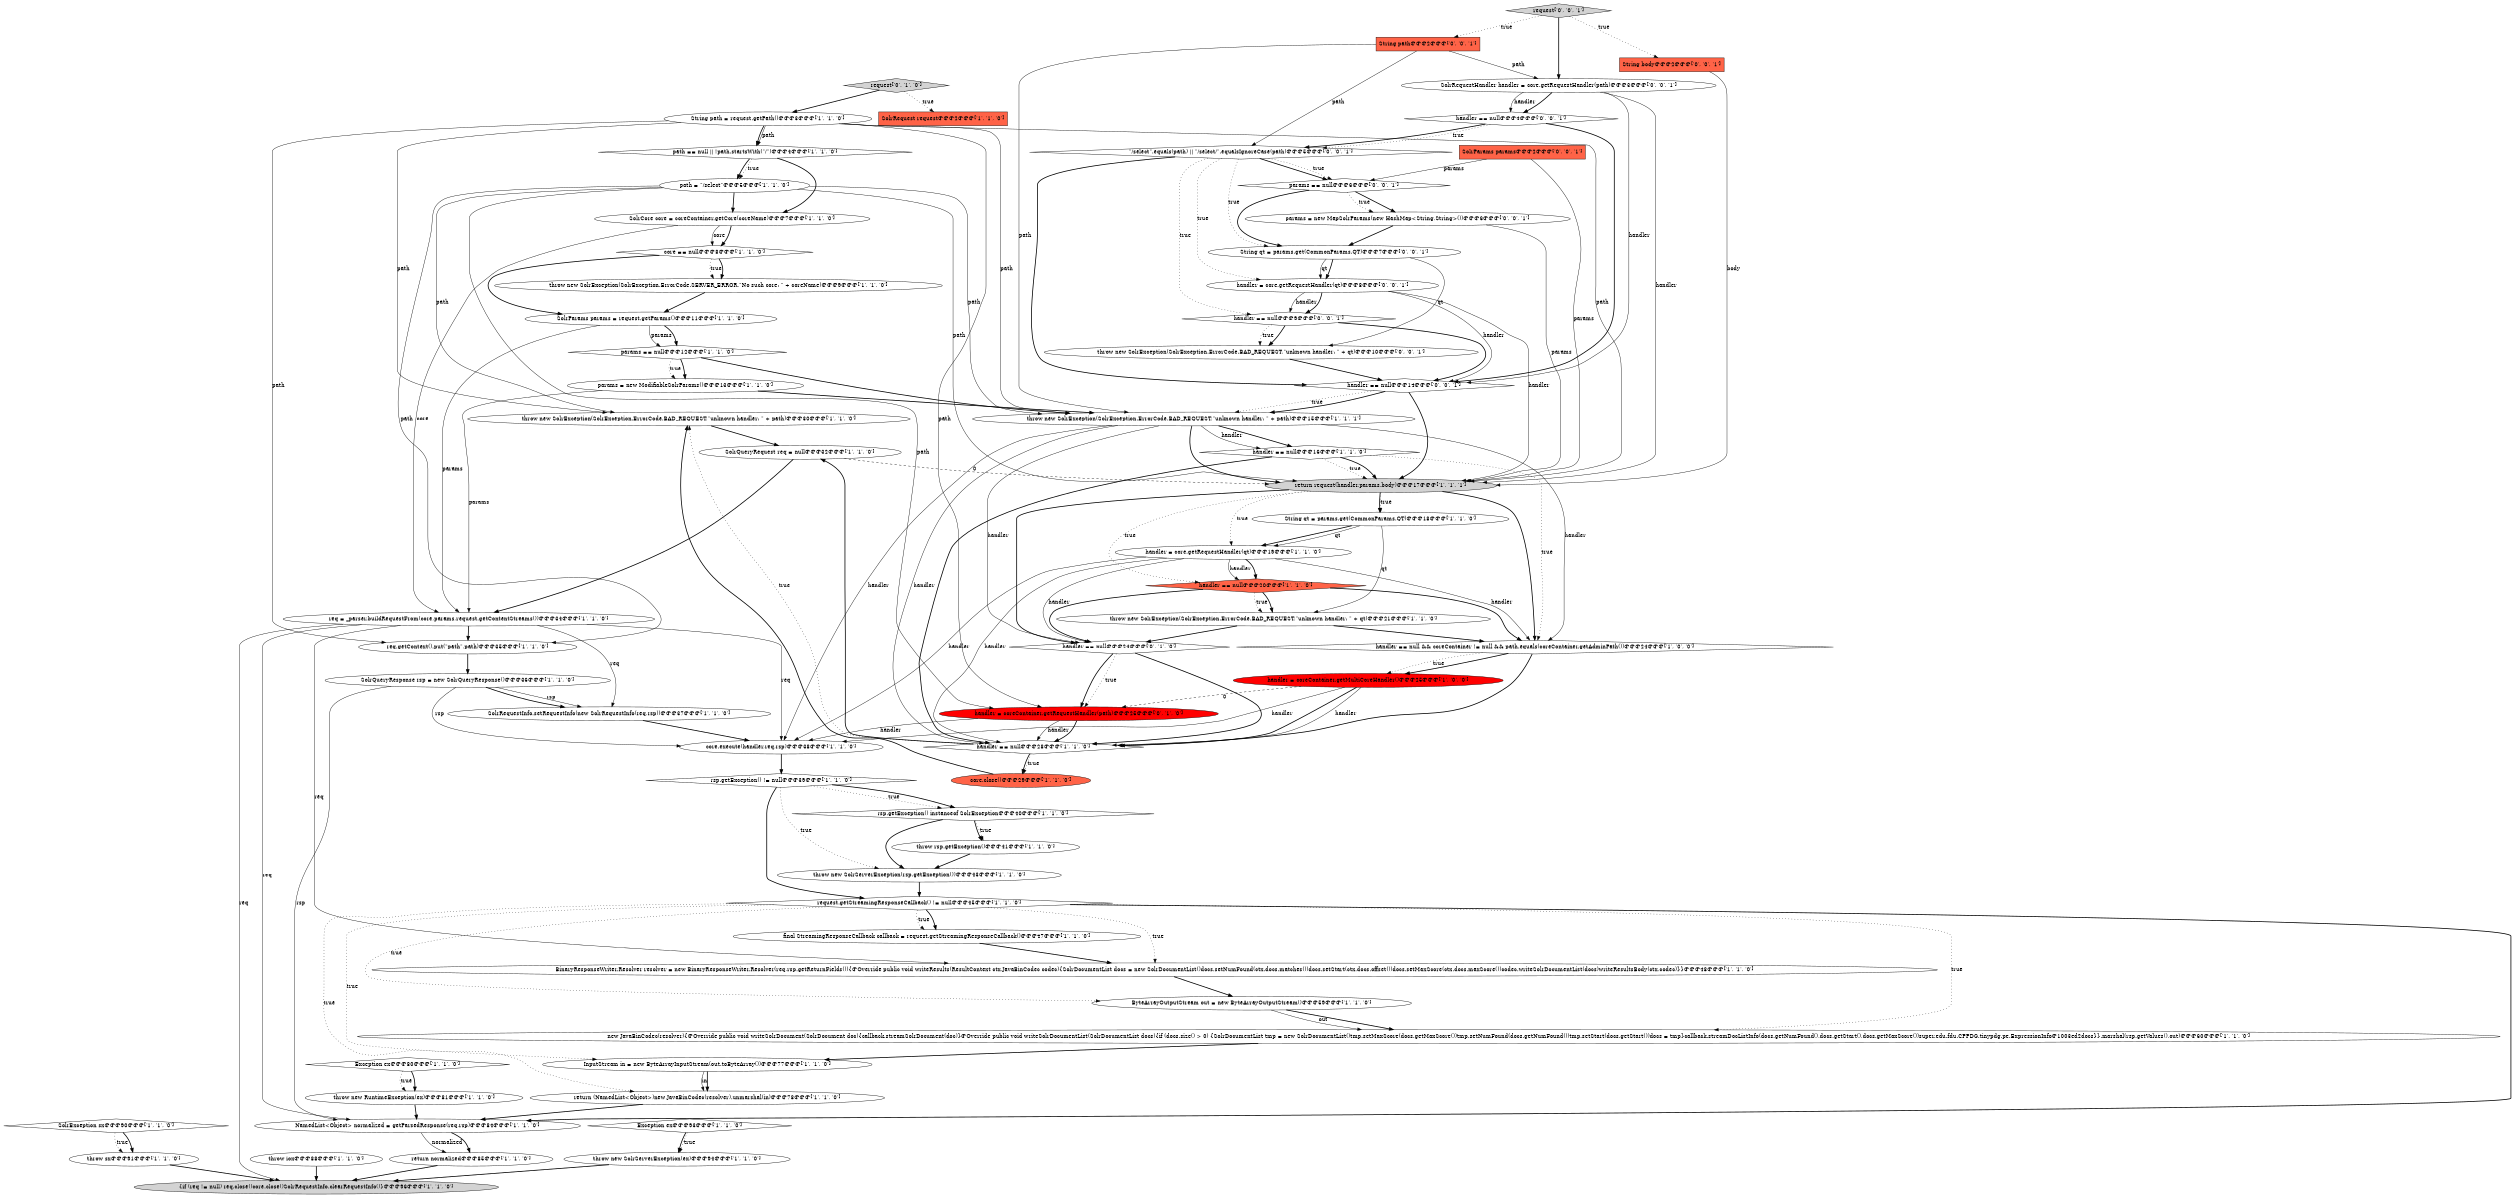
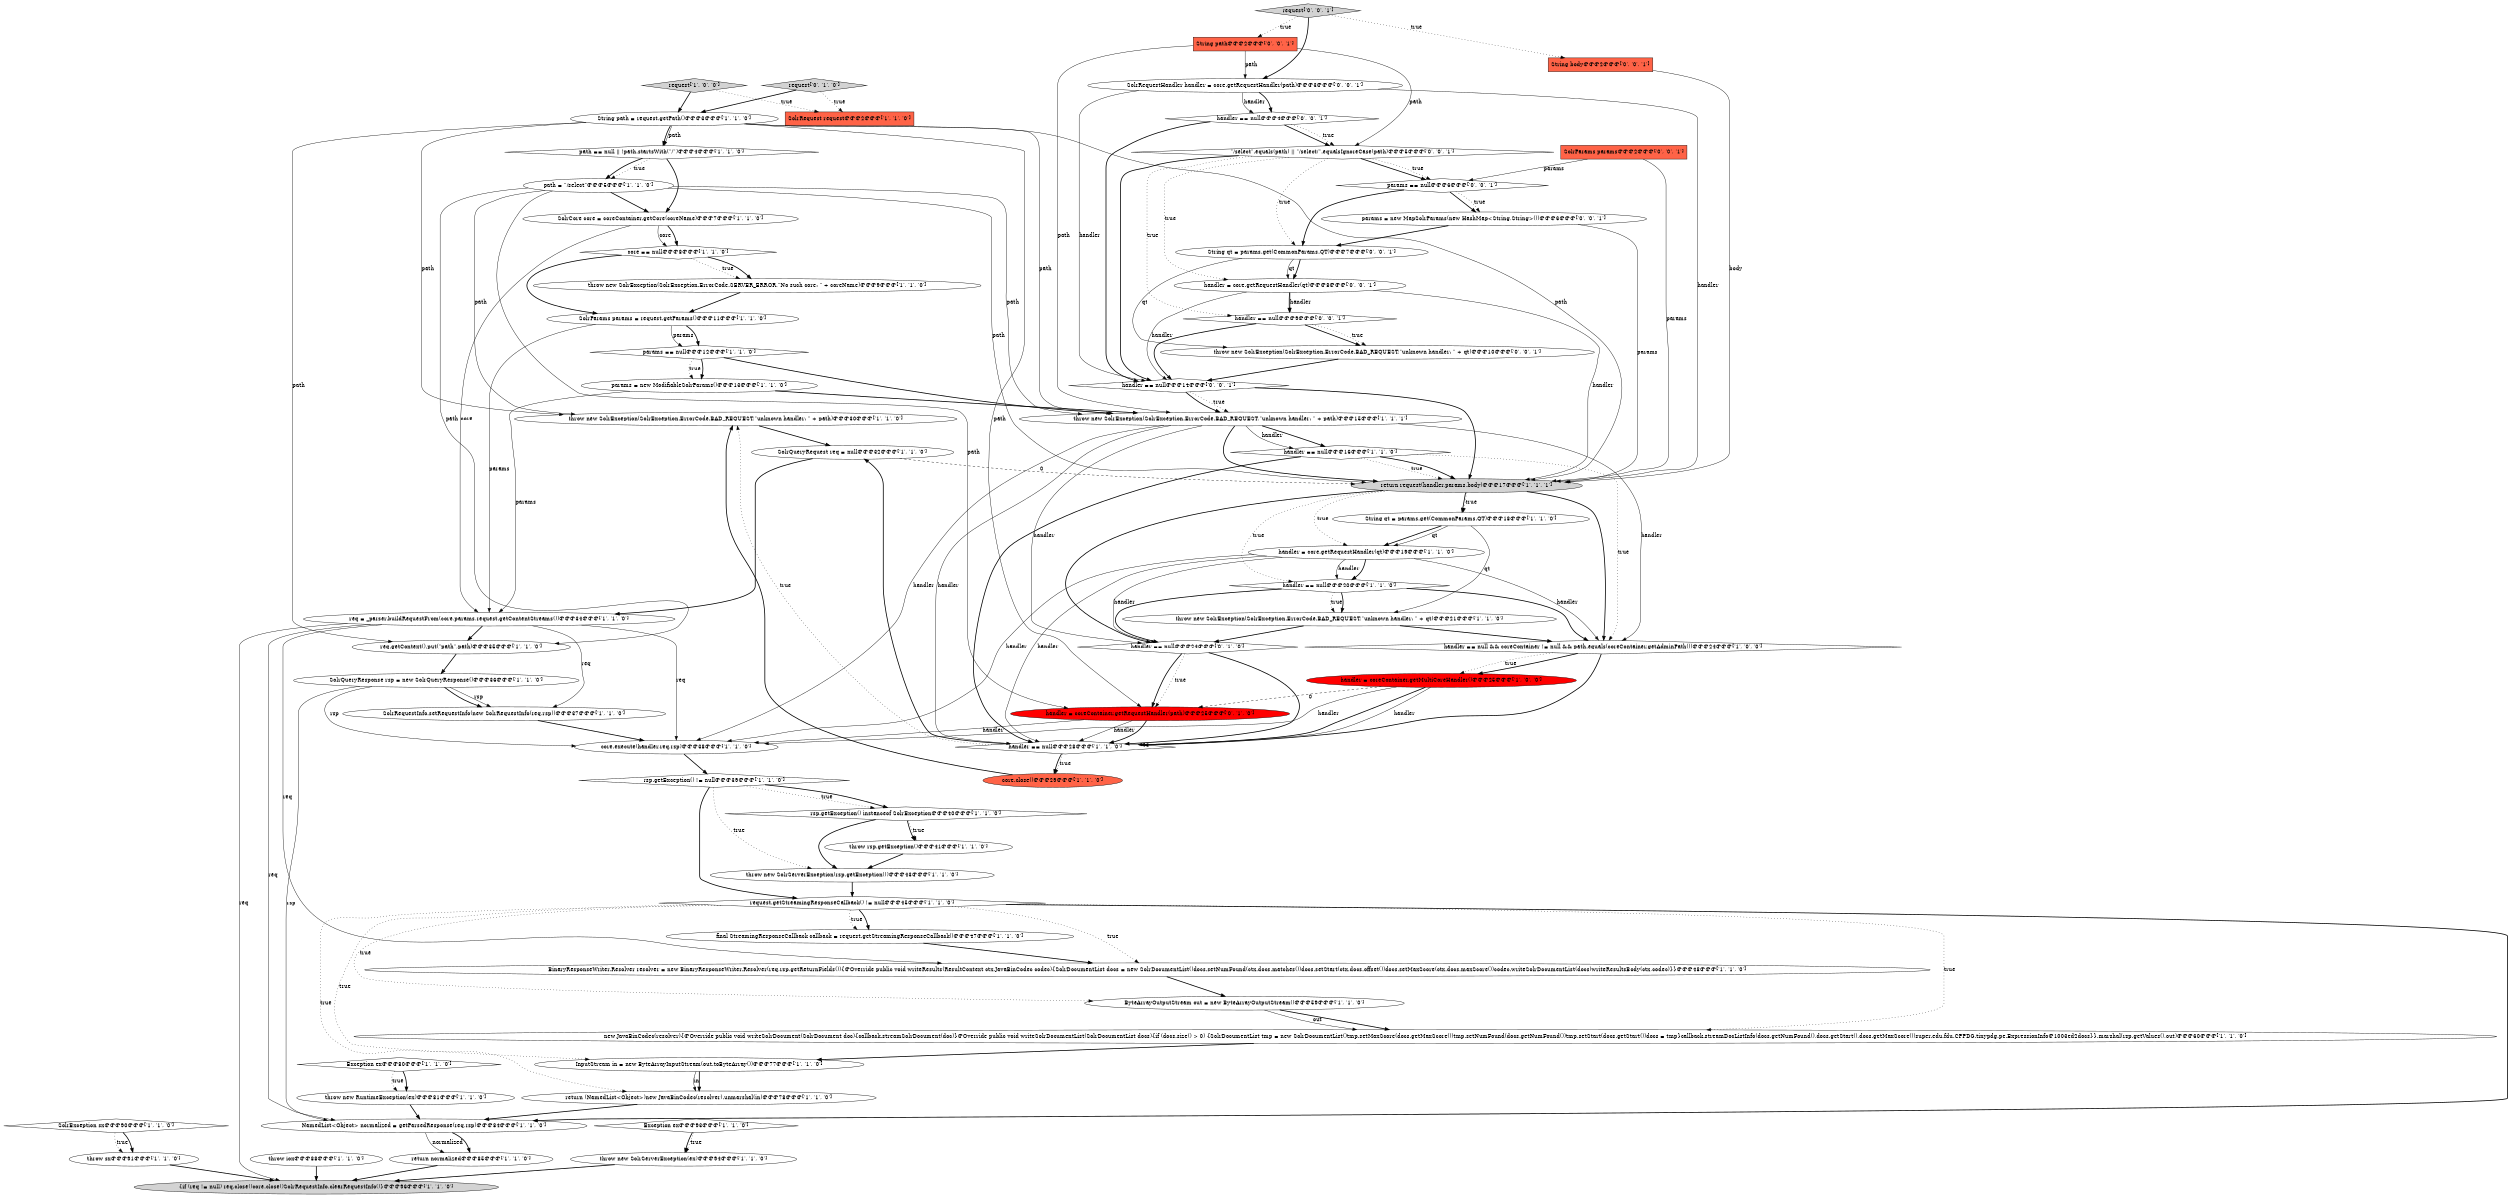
none -> (694, 85)
(1256, 586) -> (1339, 586)
